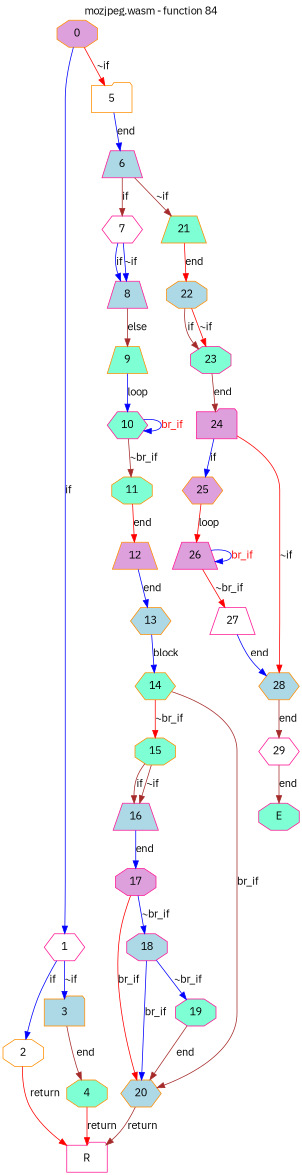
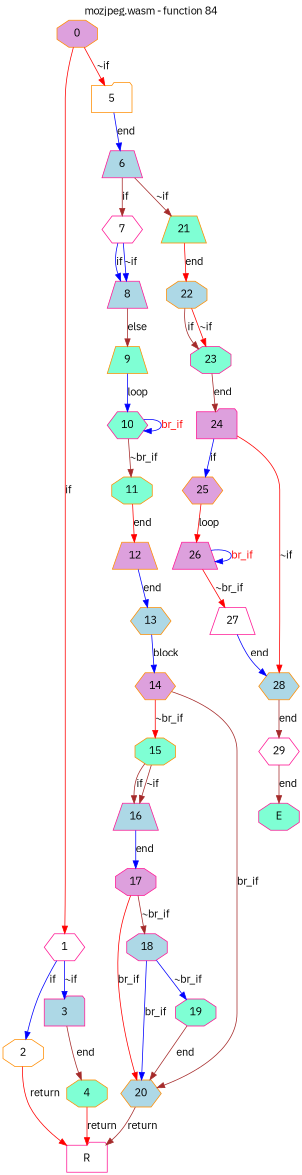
(65, 486) -> (65, 486)
(155, 686) -> (155, 686)
(141, 911) -> (141, 911)
(64, 1012) -> (64, 1012)
